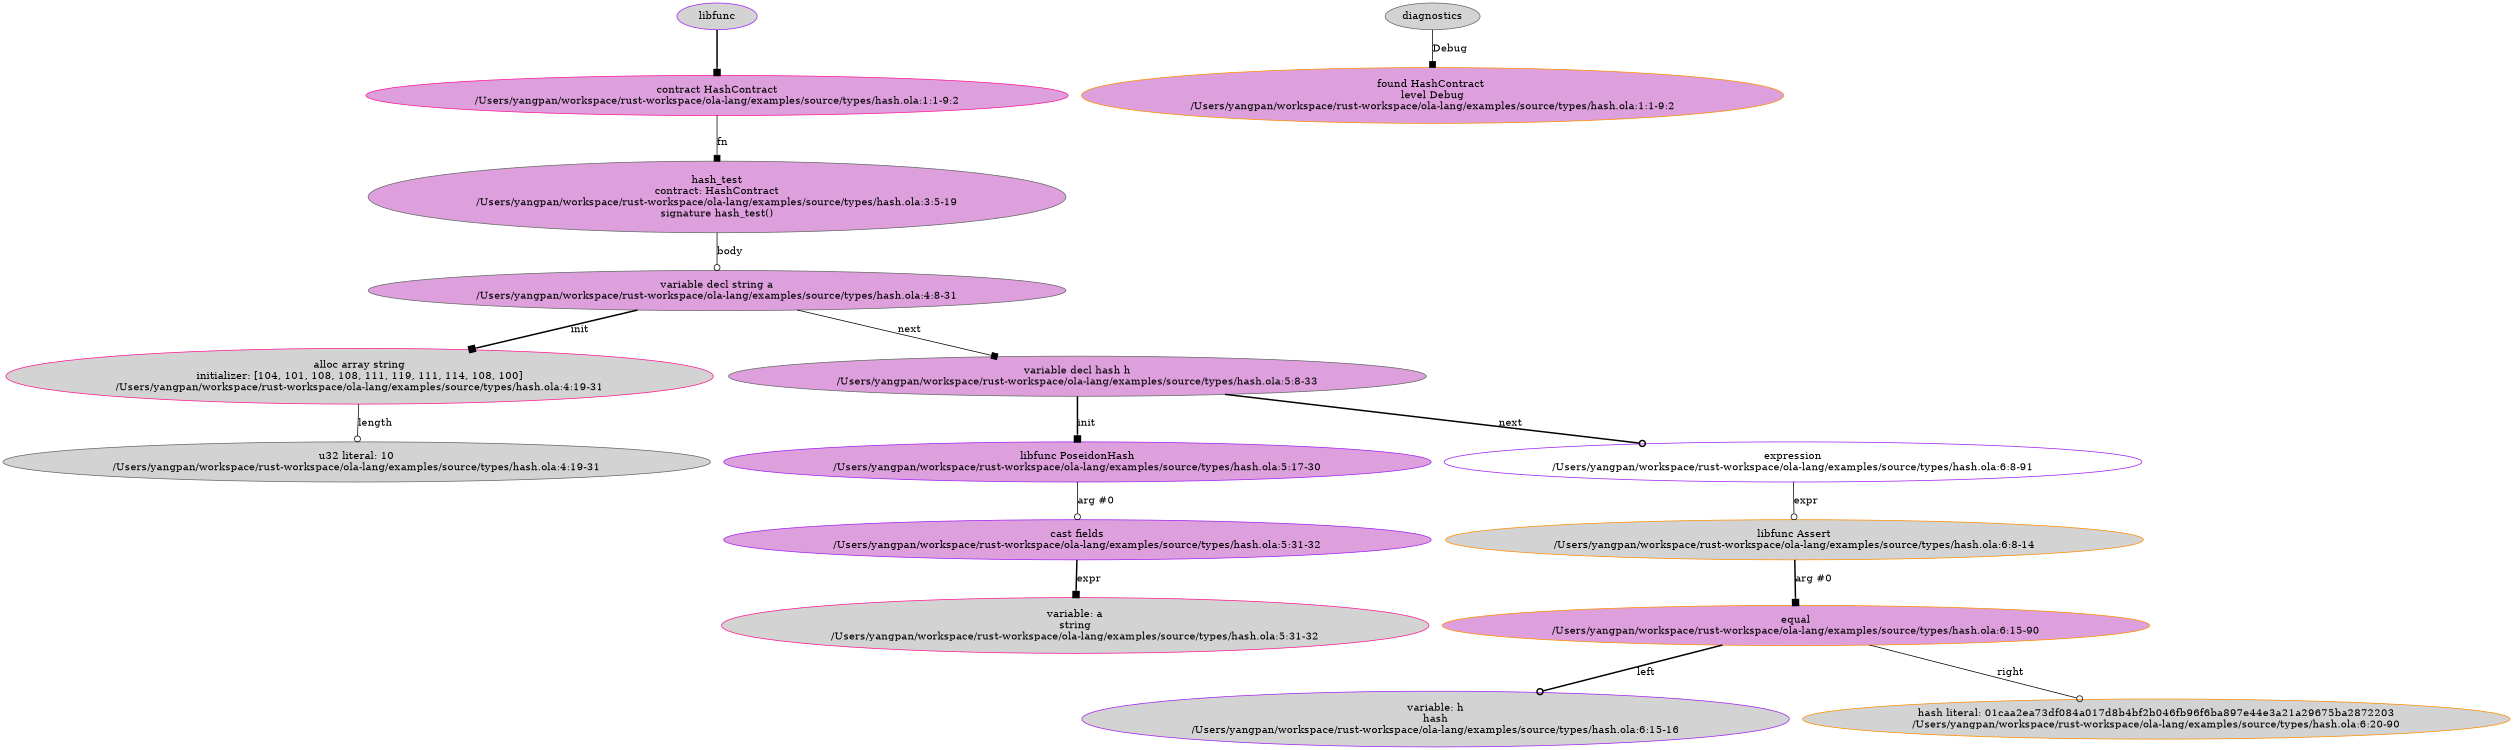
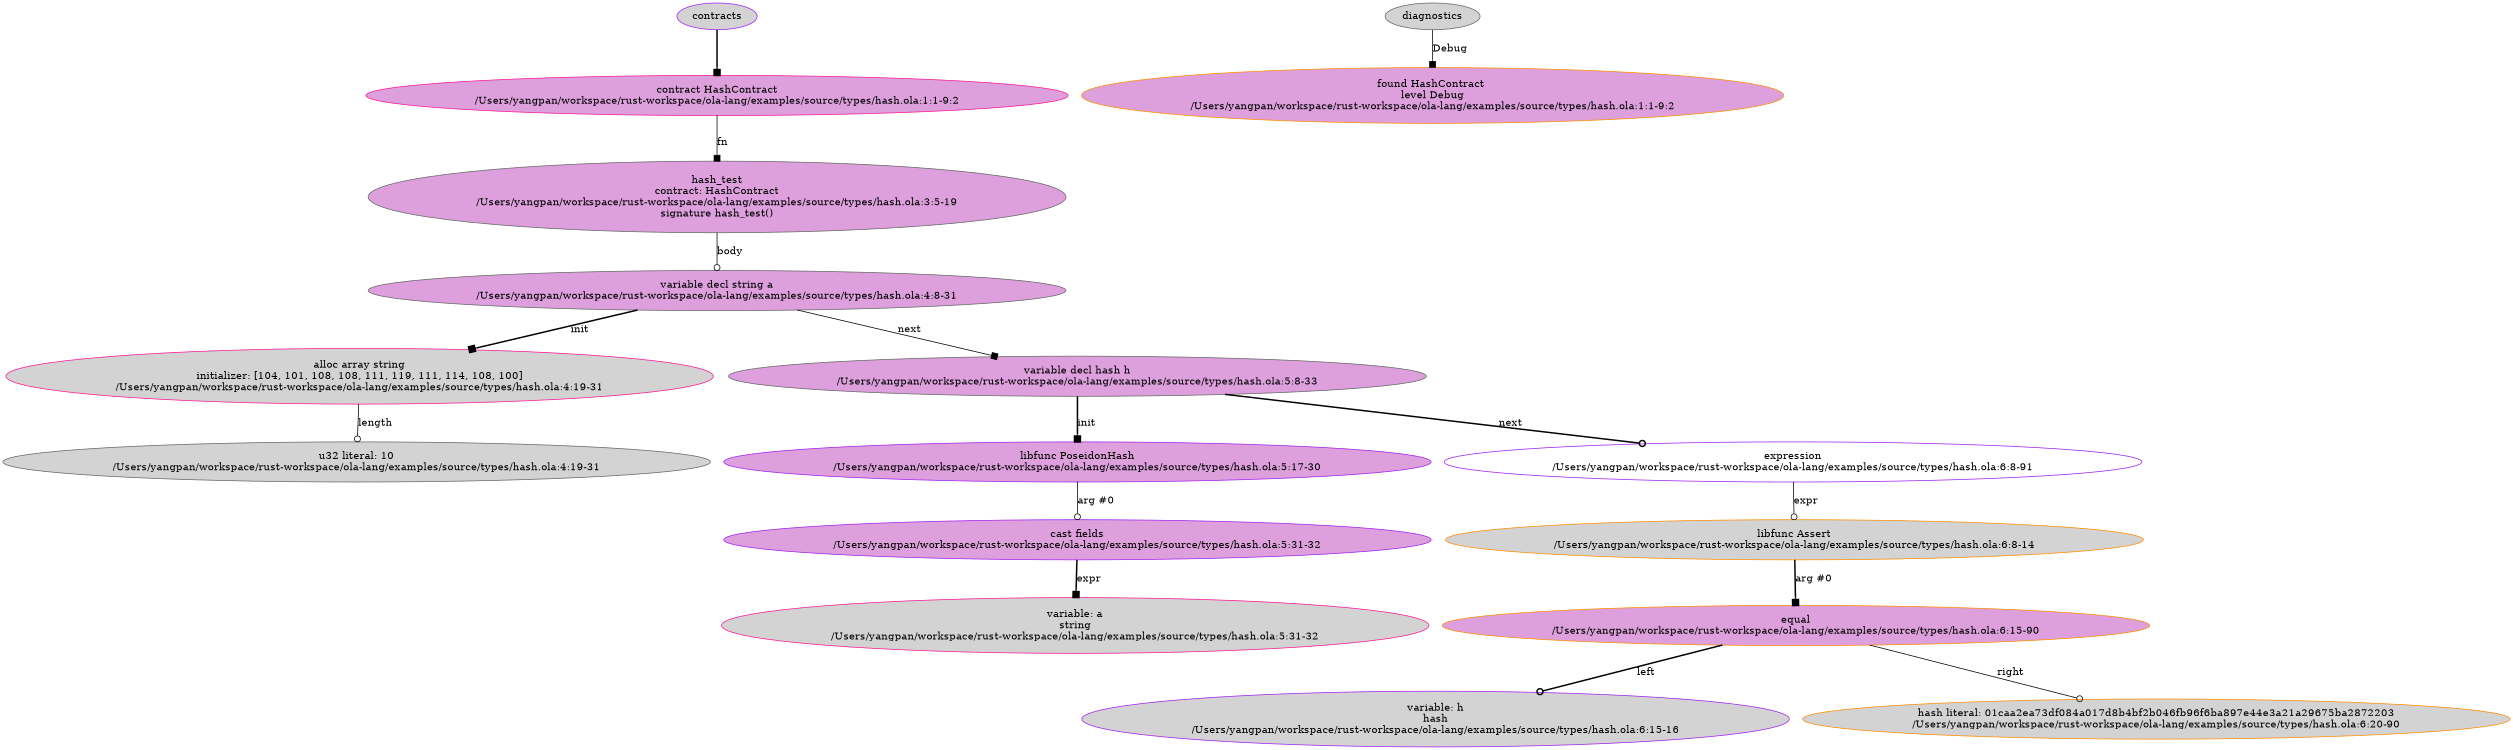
(717, 16) -> (717, 16)
